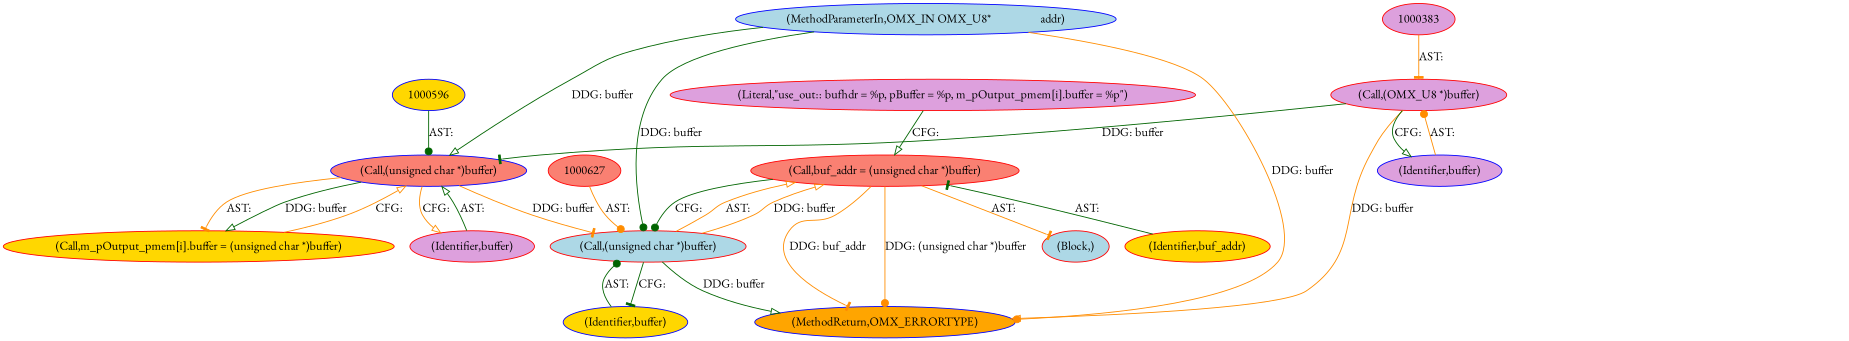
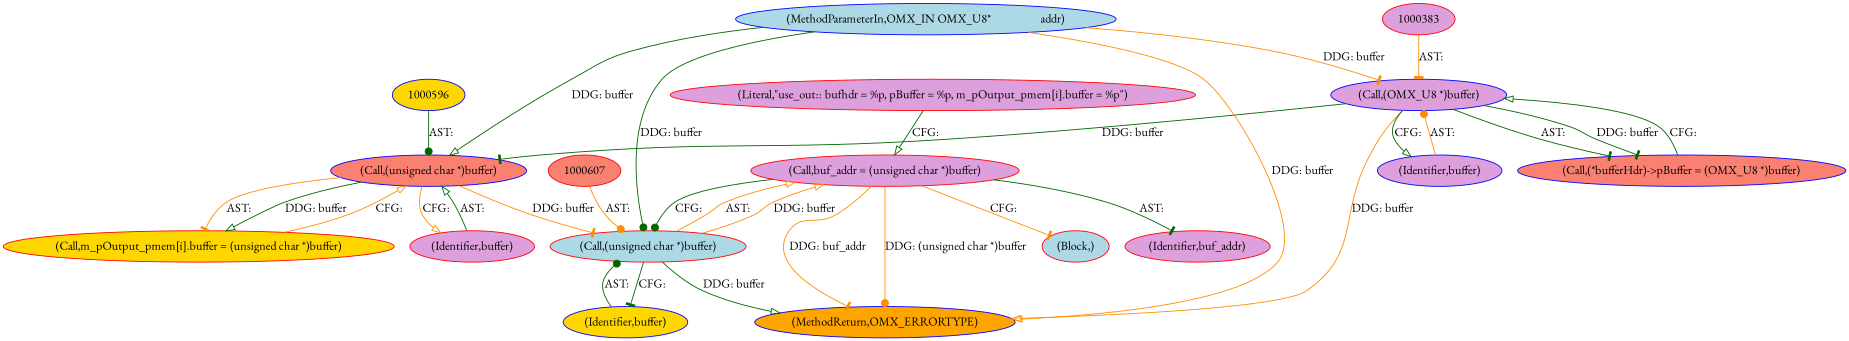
none -> (1233, 44)
(1419, 95) -> (1419, 95)
(585, 171) -> (585, 171)
(885, 171) -> (885, 171)
none -> (1682, 171)
(1278, 203) -> (1278, 203)
(1005, 209) -> (1005, 209)
(1052, 209) -> (1084, 196)
(1198, 246) -> (1198, 246)
